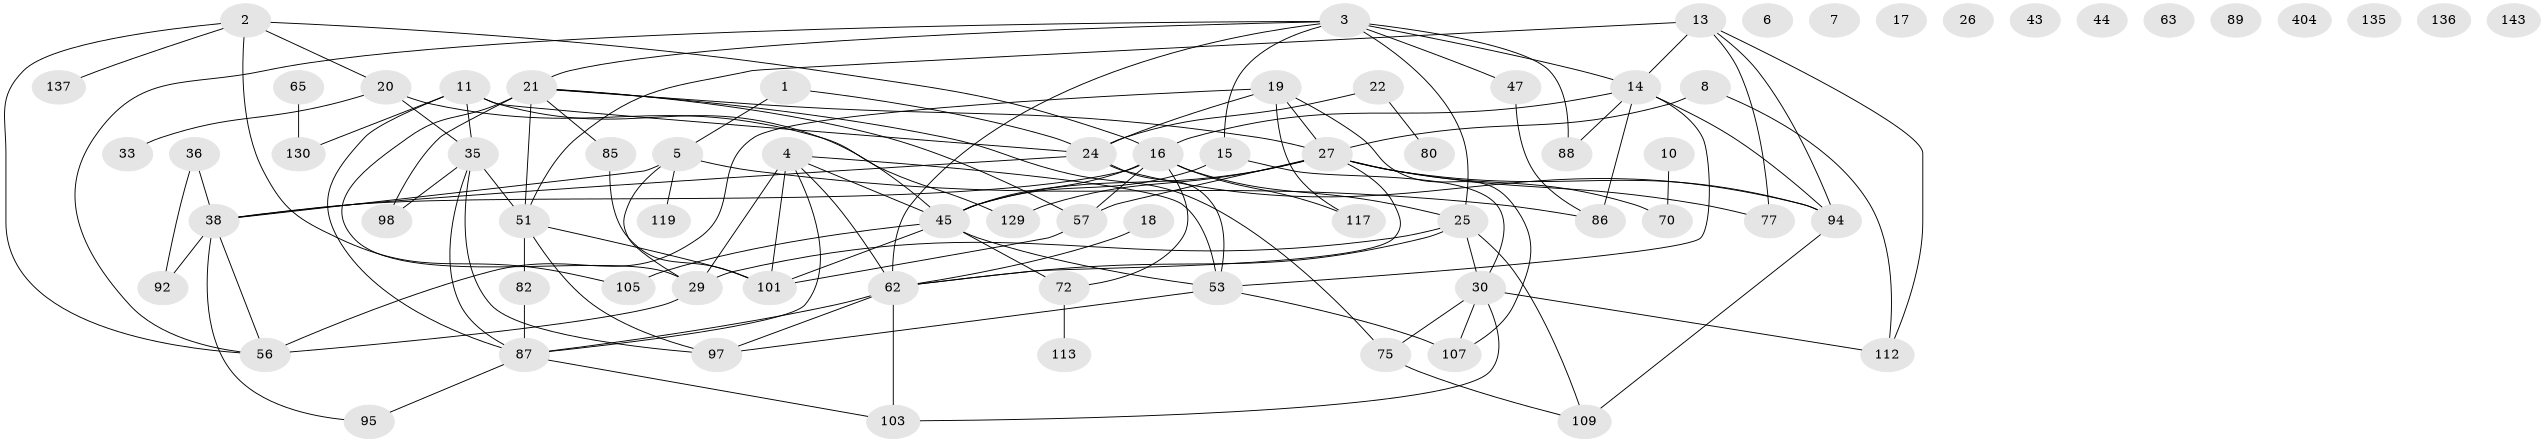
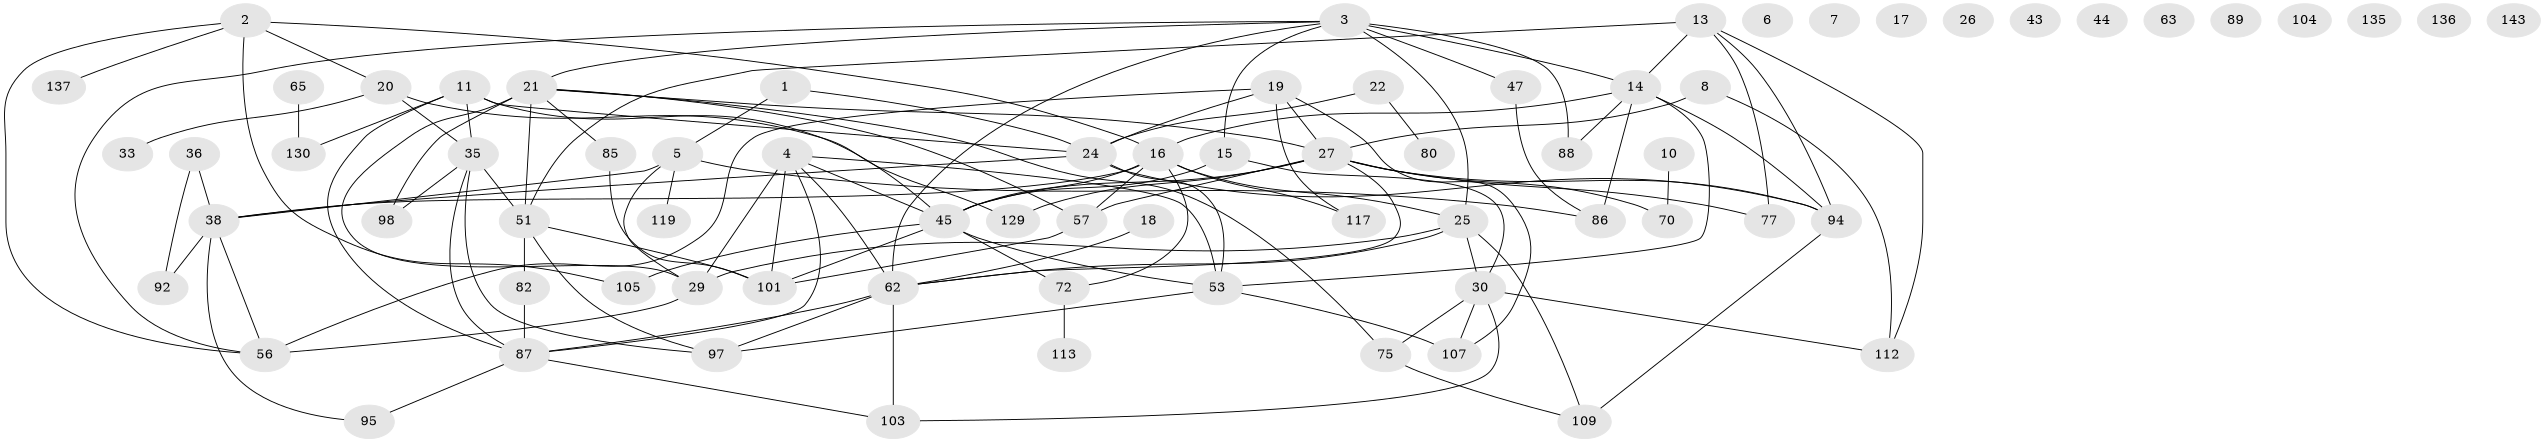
(2305, 20) -> (2305, 20)
